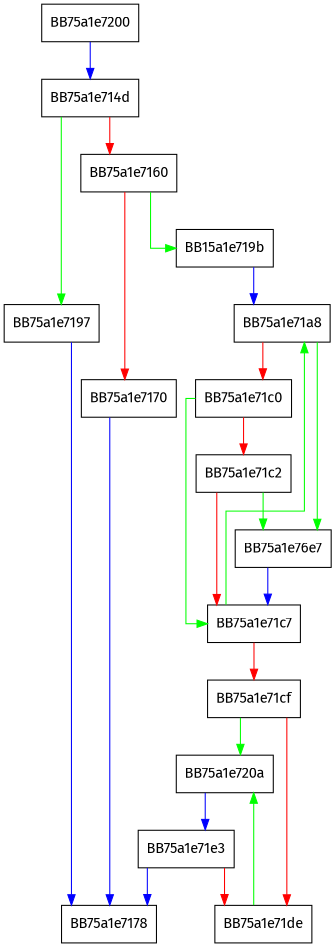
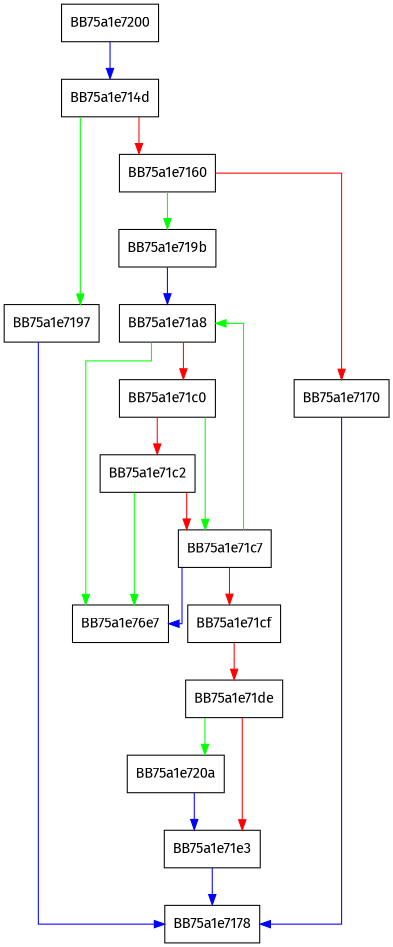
(225, 248) -> (167, 248)
(268, 581) -> (182, 597)
(240, 731) -> none
(225, 881) -> (242, 769)
